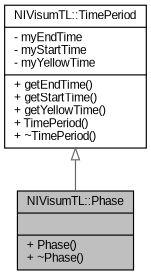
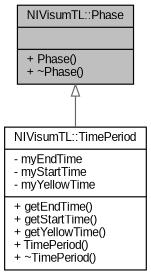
(75, 175) -> (75, 112)
